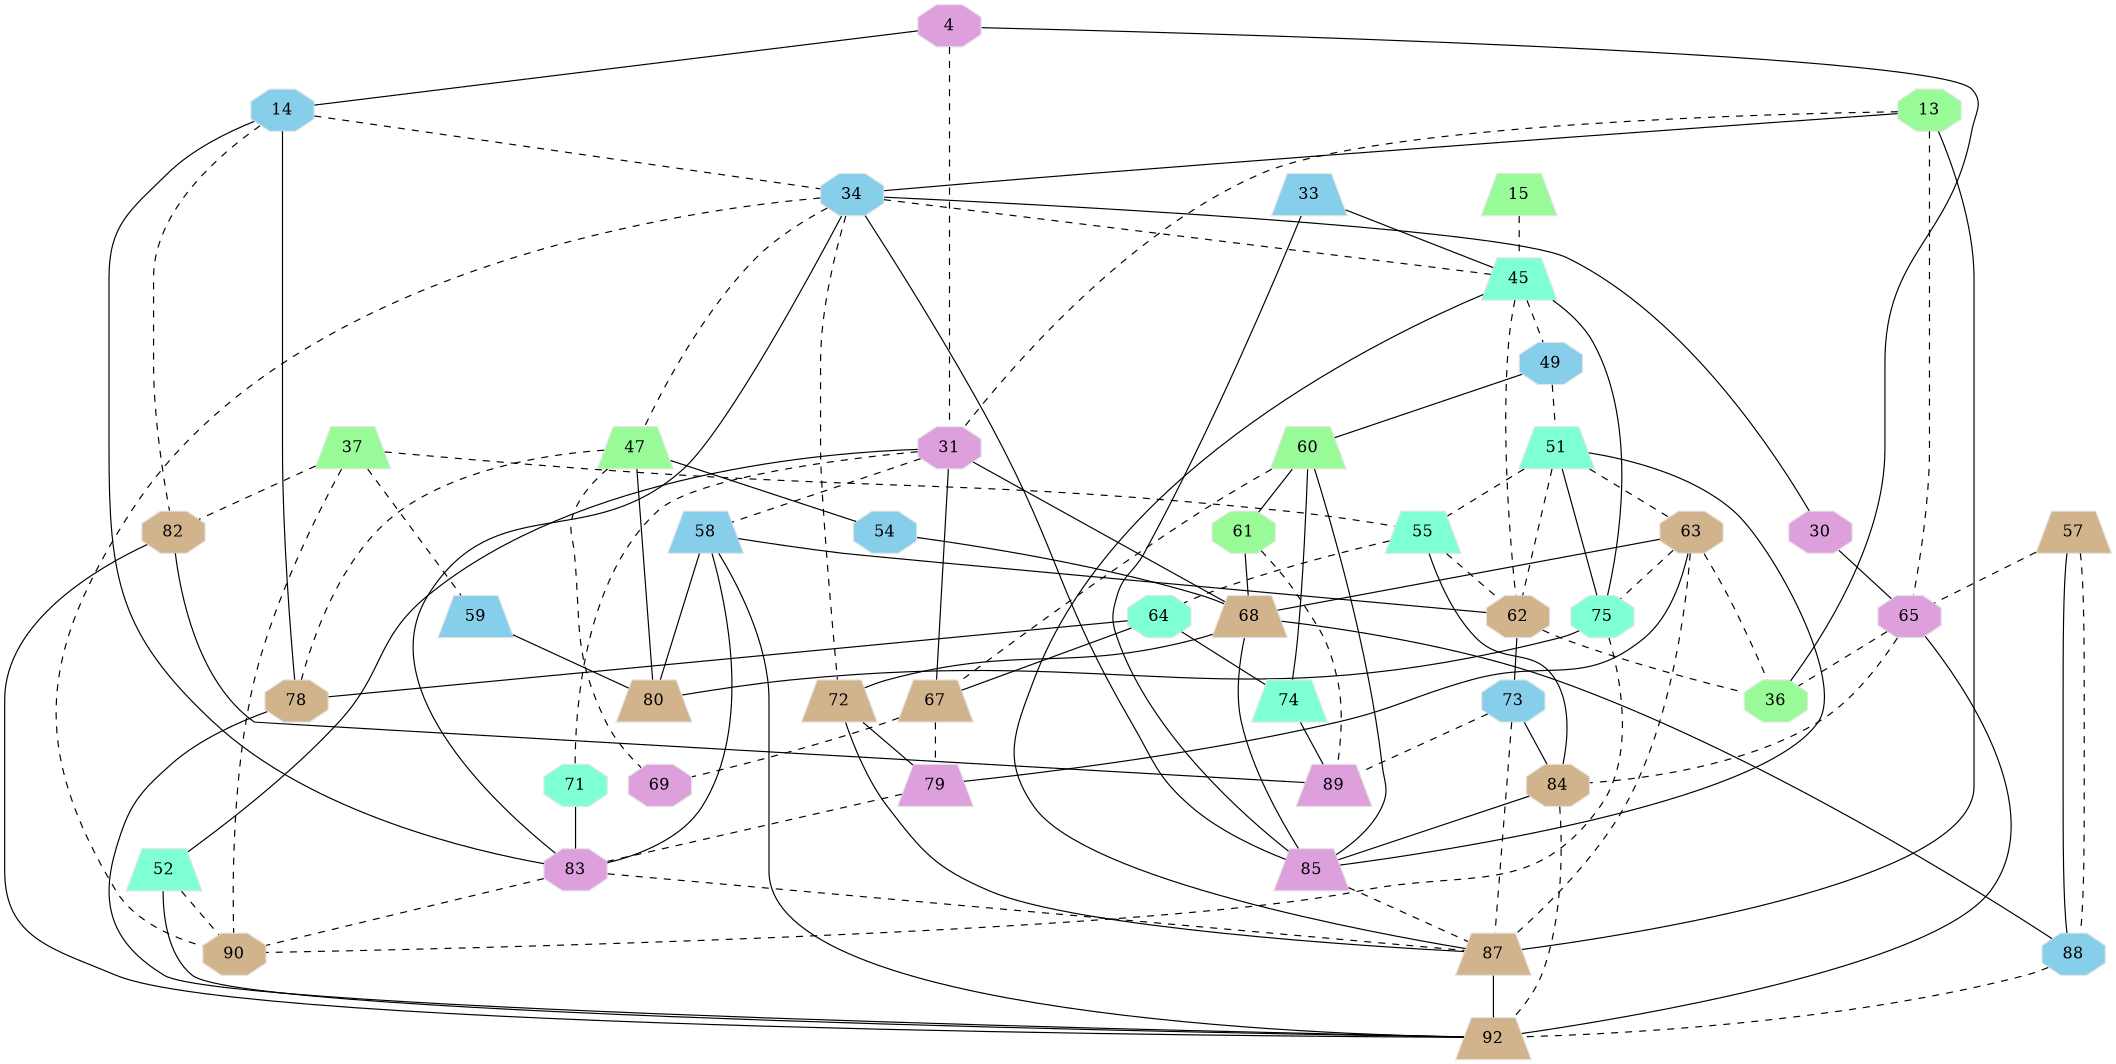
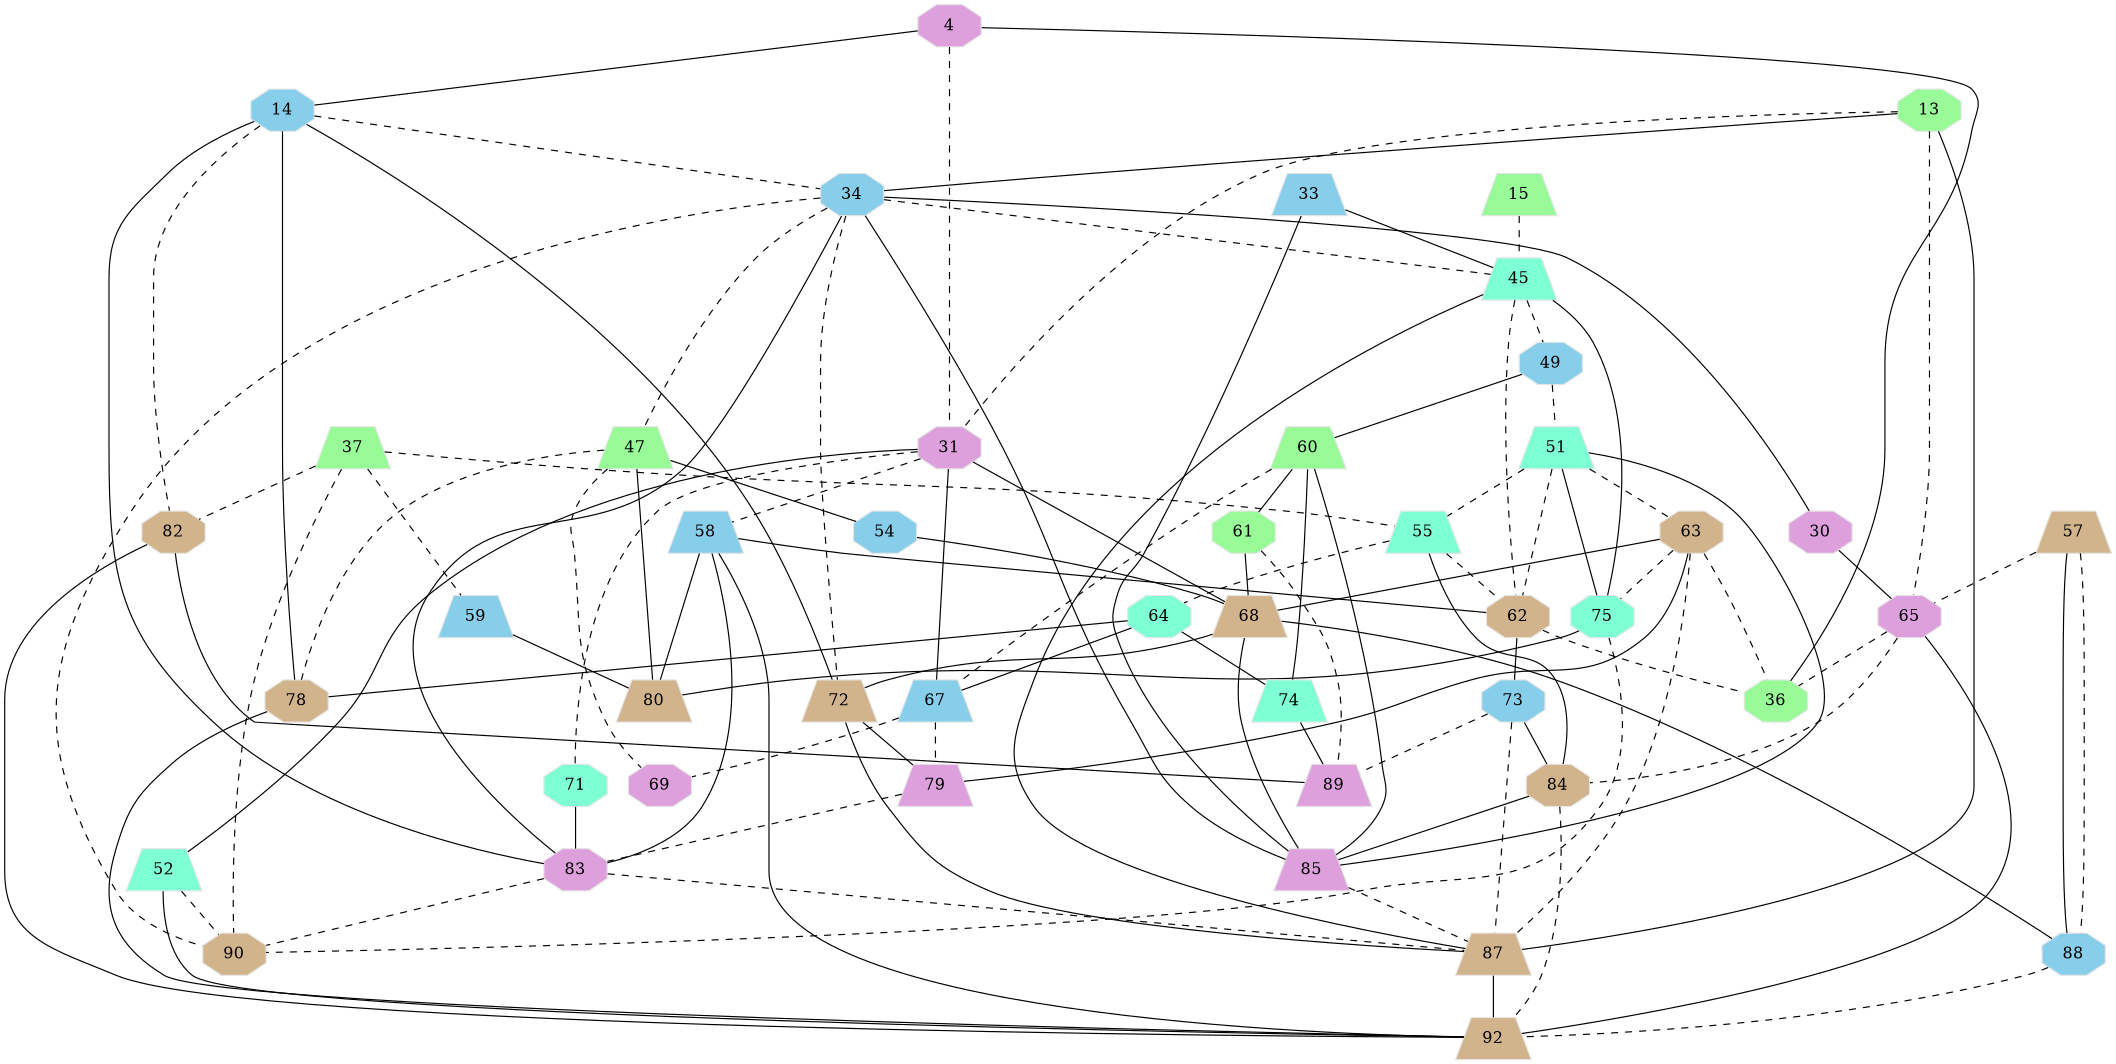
none -> (622, 355)
(935, 701) -> (935, 701)
